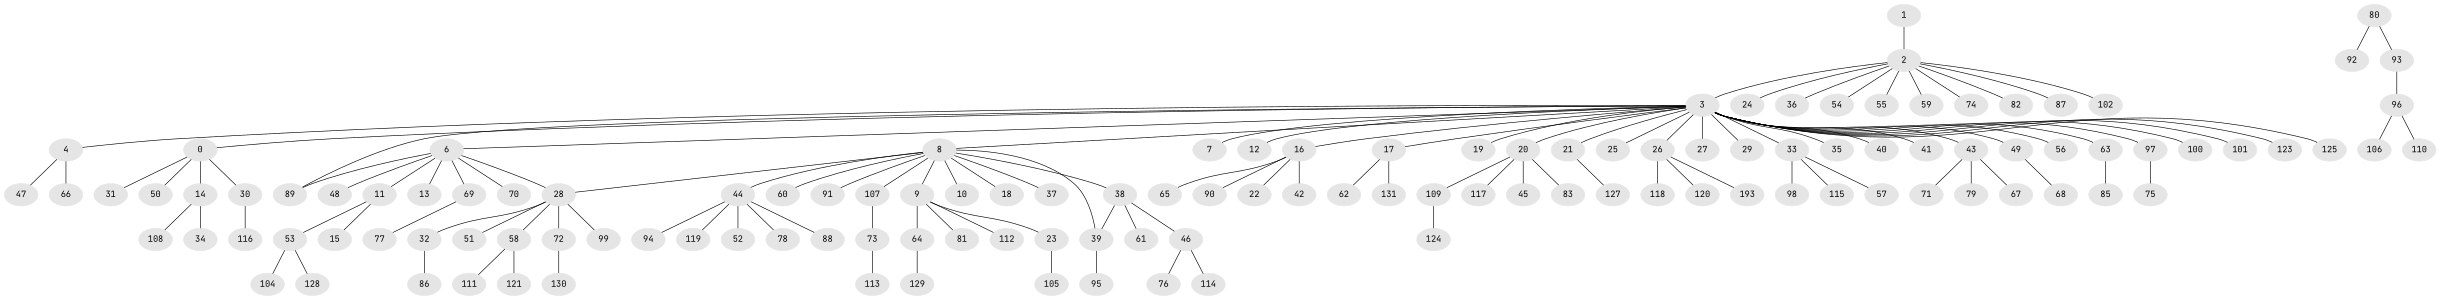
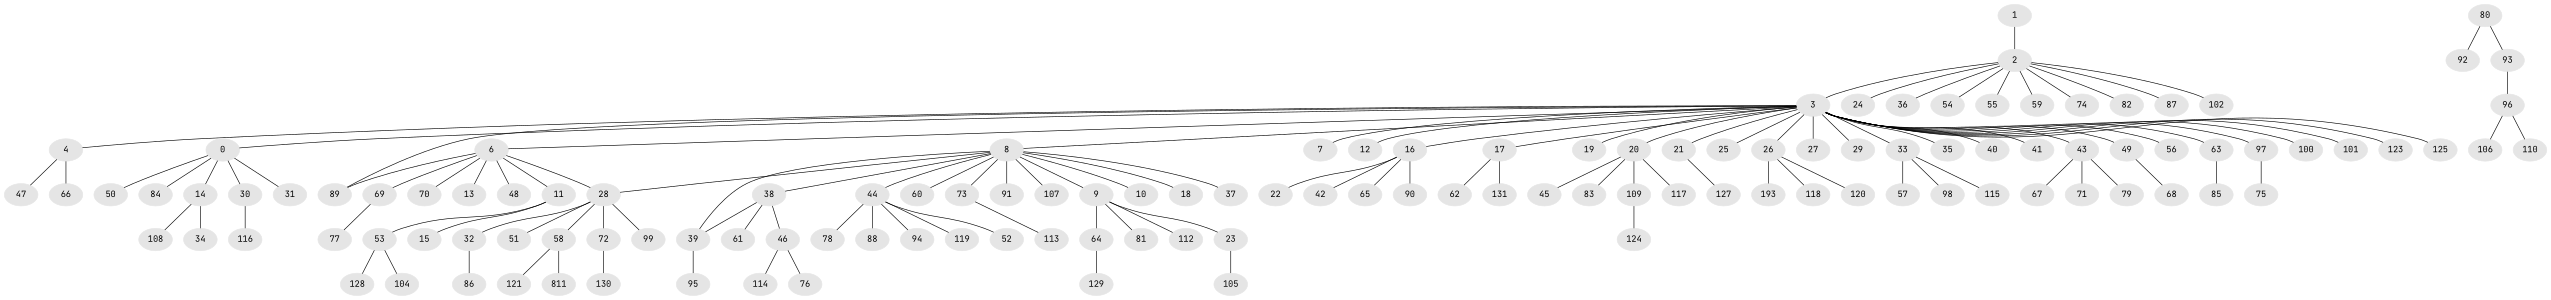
none -> (156, 195)
(872, 217) -> (984, 172)
(469, 284) -> (559, 284)
